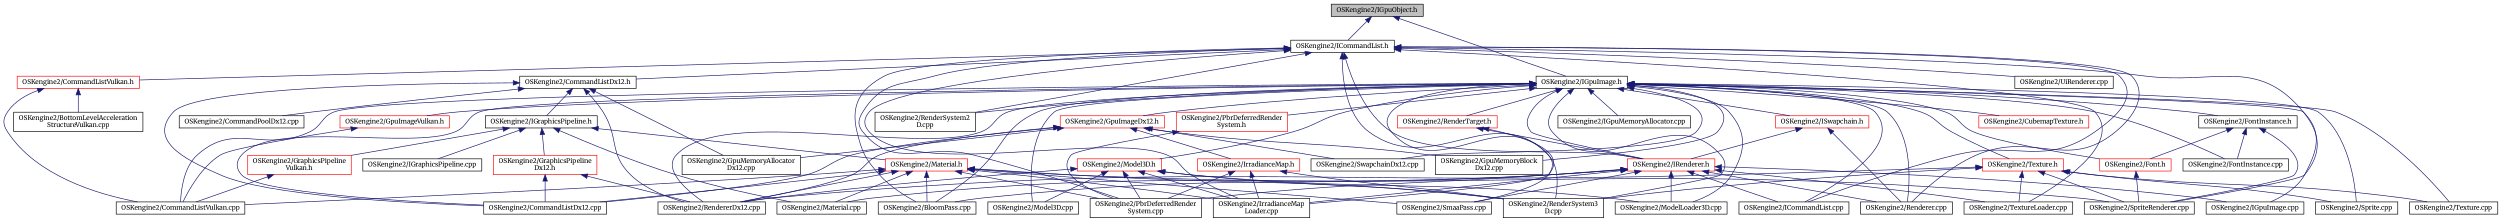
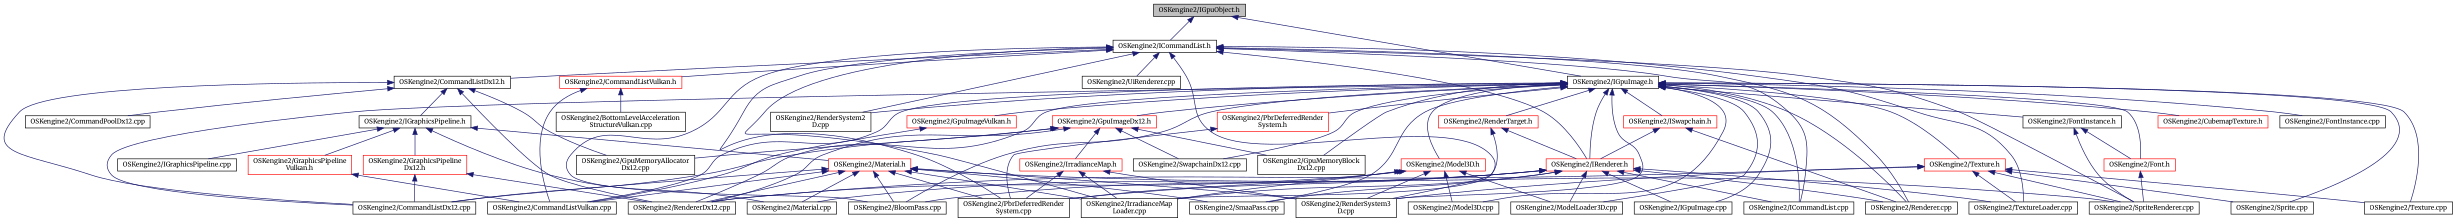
(1624, 122) -> none
(2241, 147) -> none
